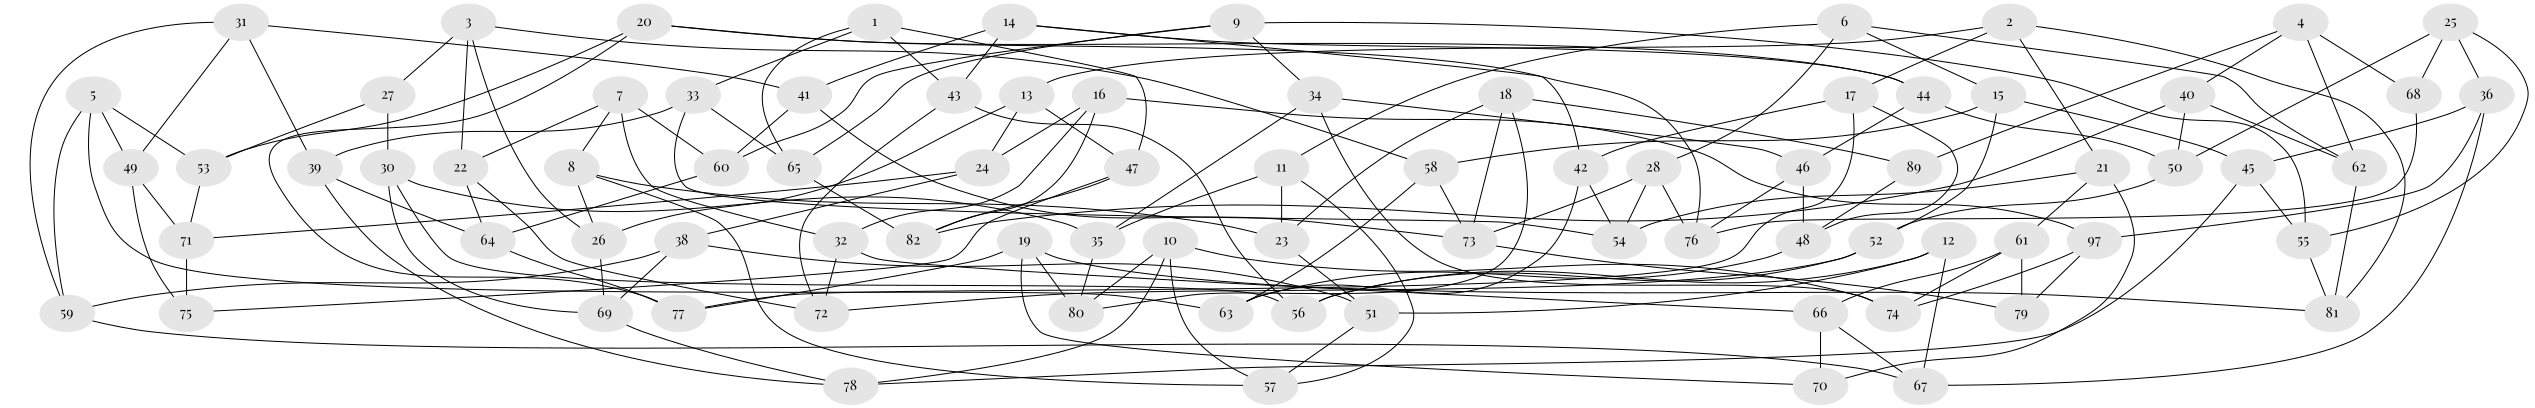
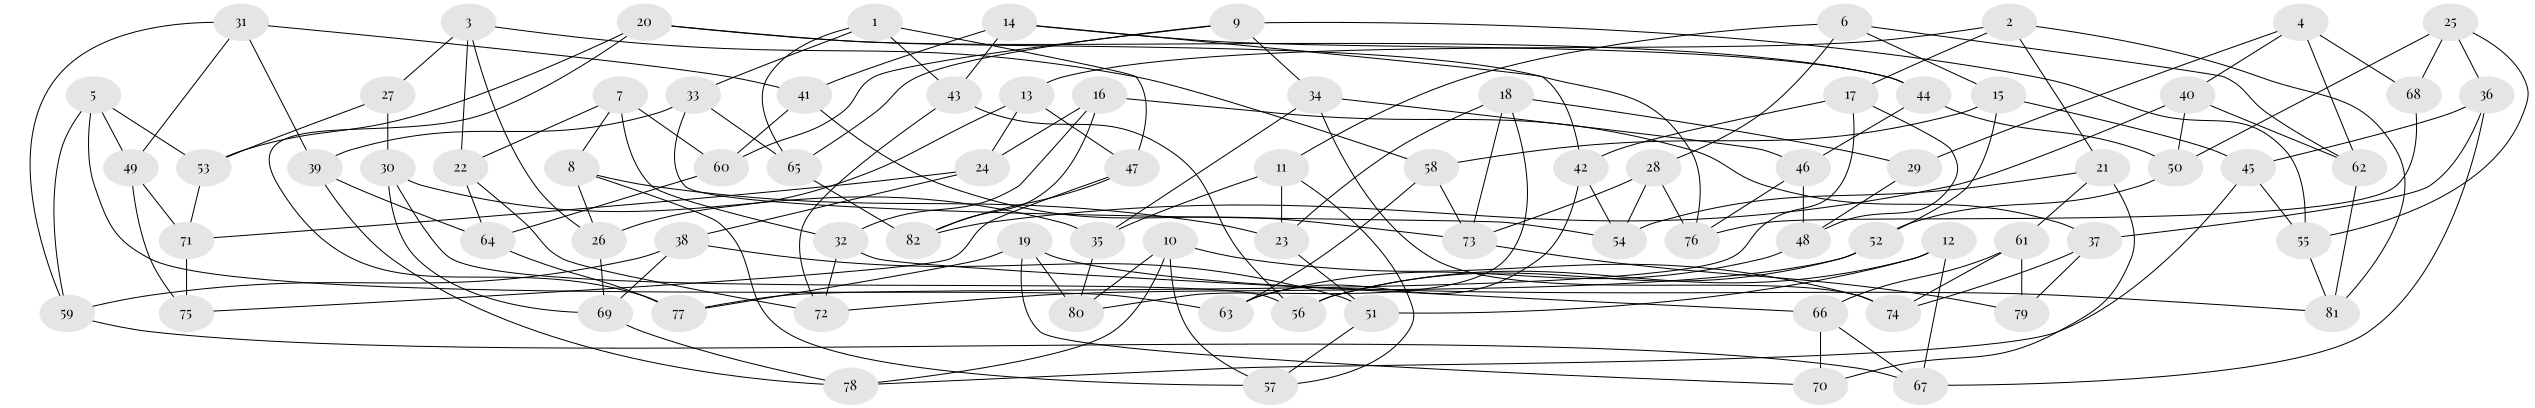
(1915, 168) -> (1915, 168)
(2095, 241) -> (2095, 241)
